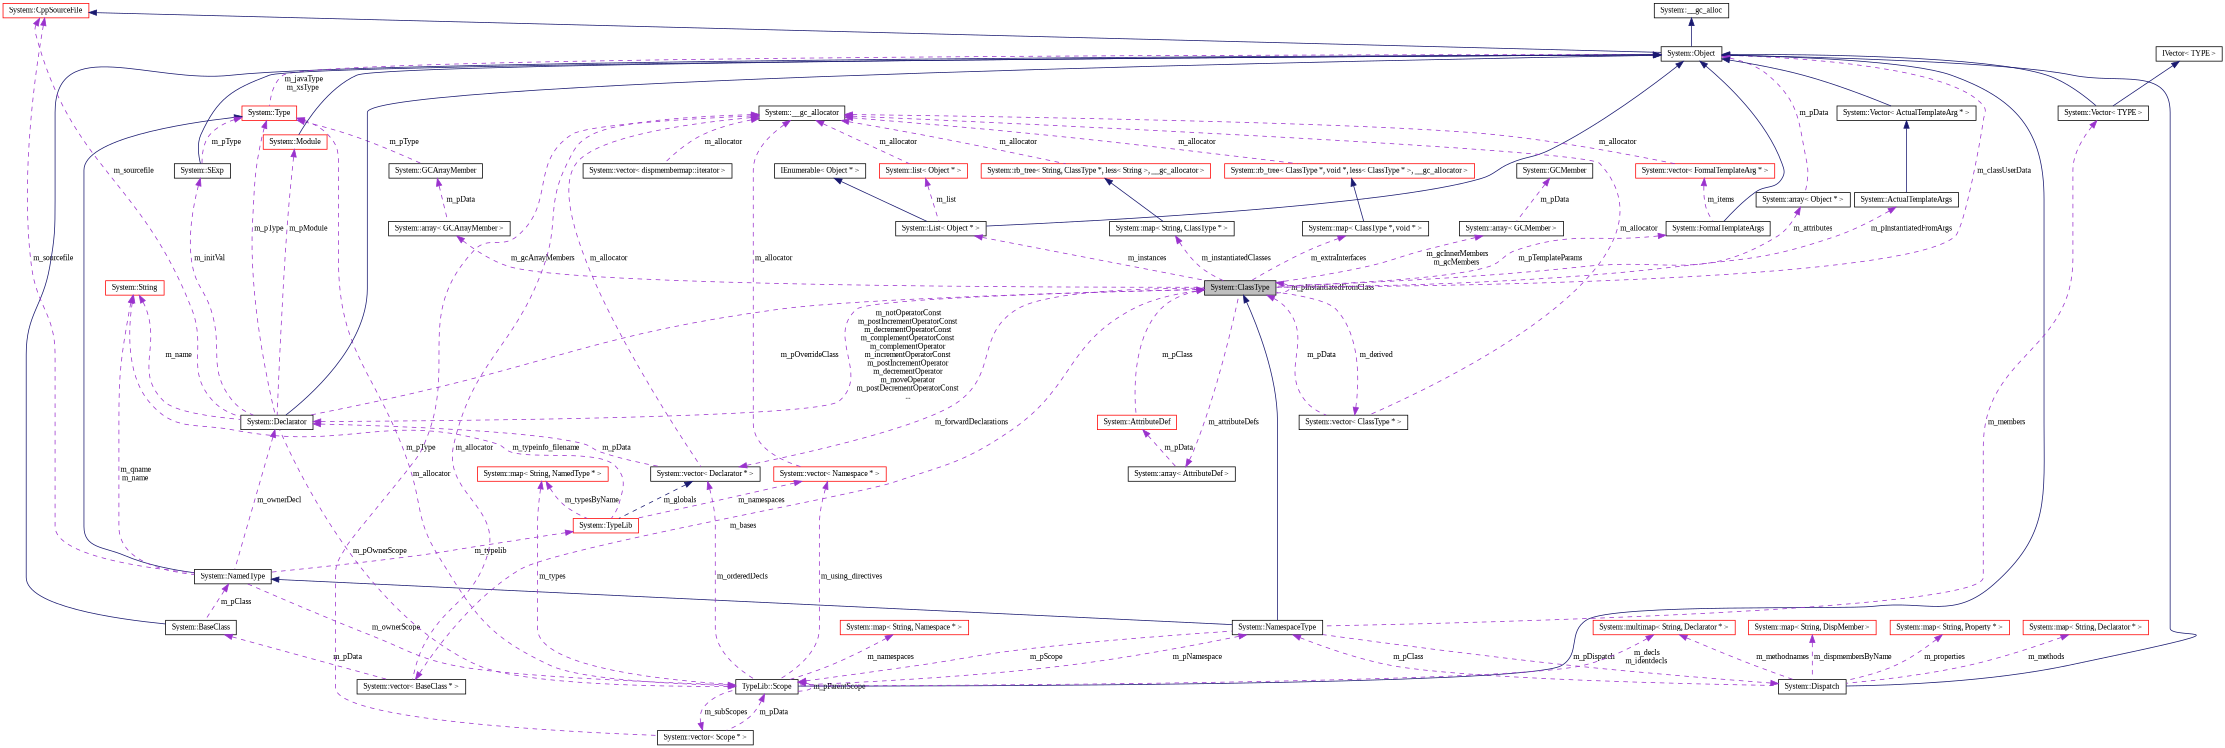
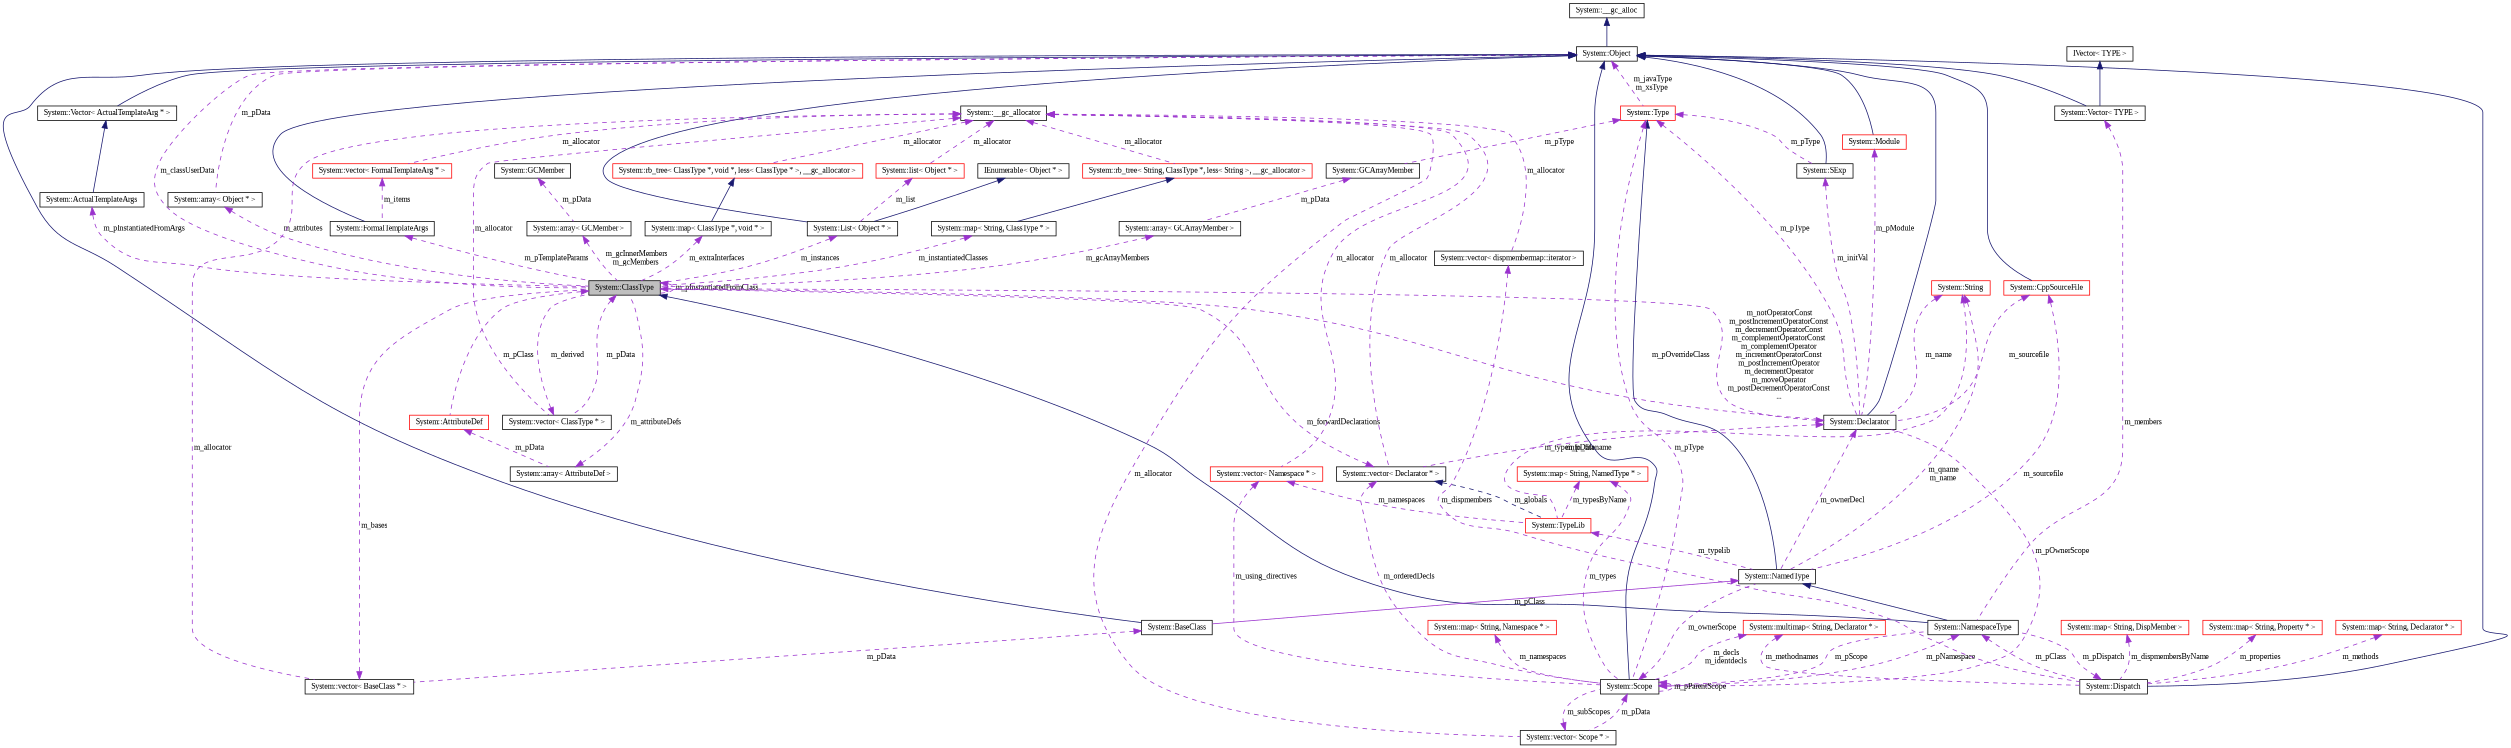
(879, 33) -> (1933, 72)
none -> (1640, 564)
(215, 605) -> (1511, 599)
(767, 687) -> (1630, 687)
